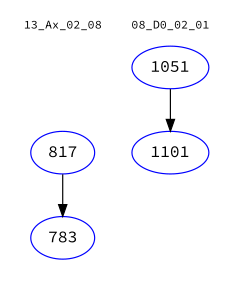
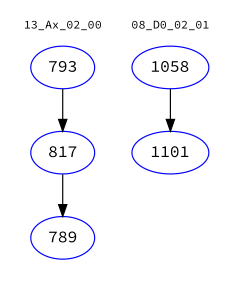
(63, 25) -> (63, 25)
none -> (63, 67)
(170, 67) -> (170, 67)
(63, 238) -> (63, 238)
